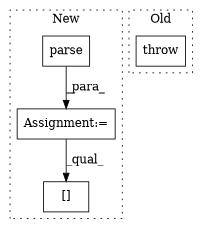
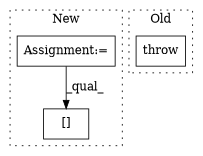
(66, 51) -> none
